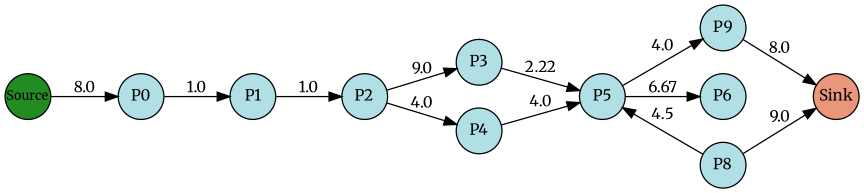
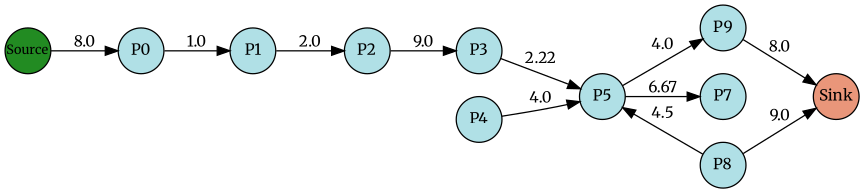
(309, 88) -> (310, 43)
(723, 97) -> (723, 97)
(416, 112) -> none
